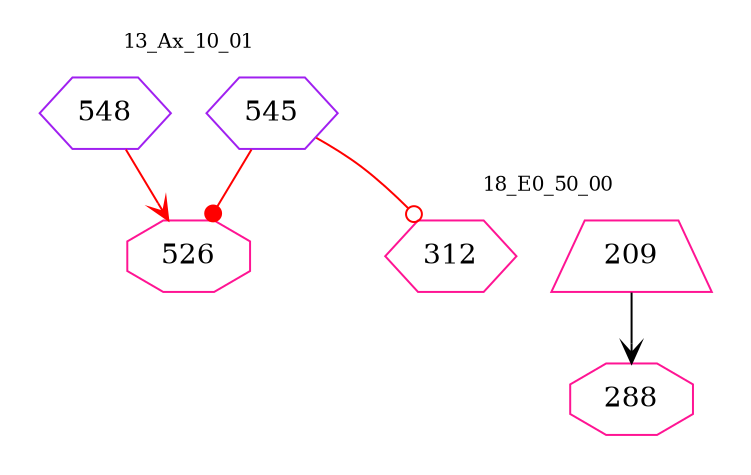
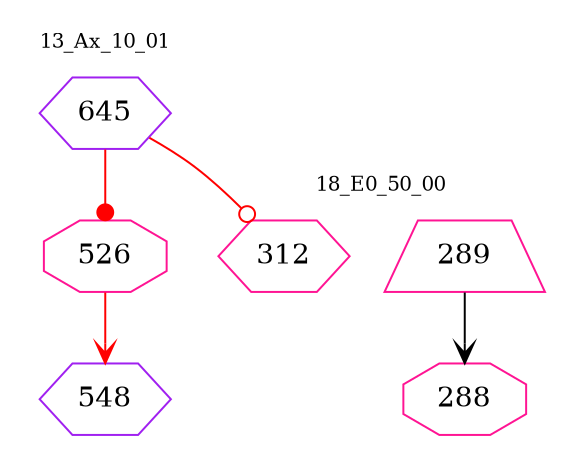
(272, 113) -> (105, 113)
(142, 176) -> (105, 318)
(632, 256) -> (465, 256)
